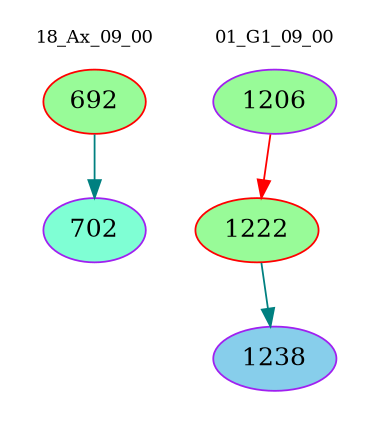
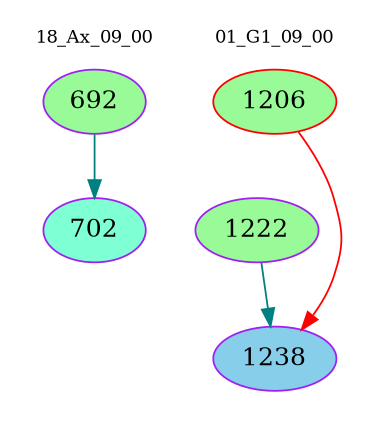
(95, 102) -> (95, 102)
(275, 102) -> (275, 102)
(267, 157) -> (340, 222)
(257, 230) -> (257, 230)
